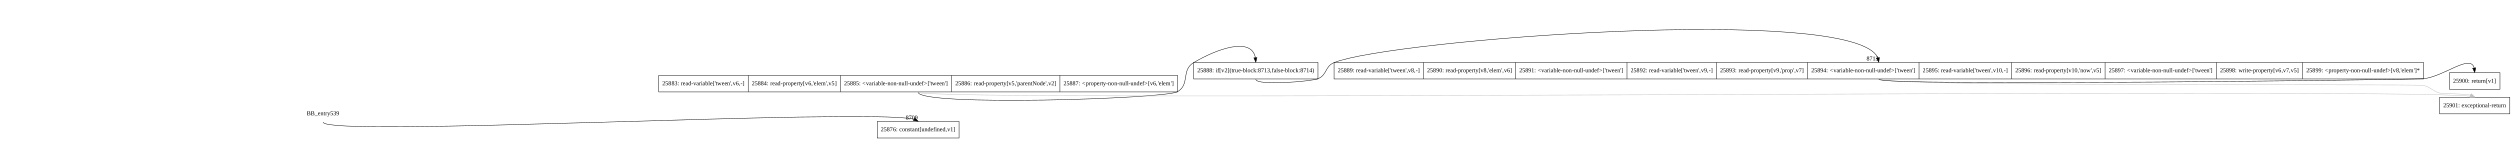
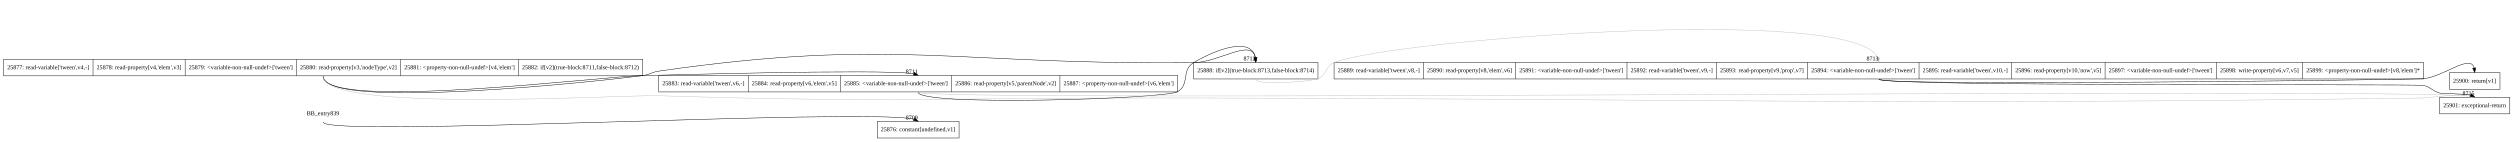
(1564, 35) -> (1564, 35)
none -> (323, 68)
(2176, 85) -> (2176, 85)
(323, 114) -> (323, 114)
